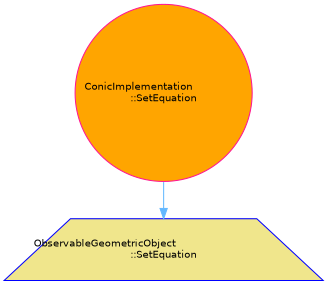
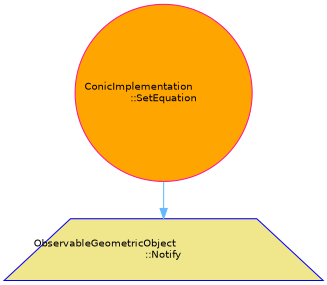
(164, 250) -> (164, 250)
